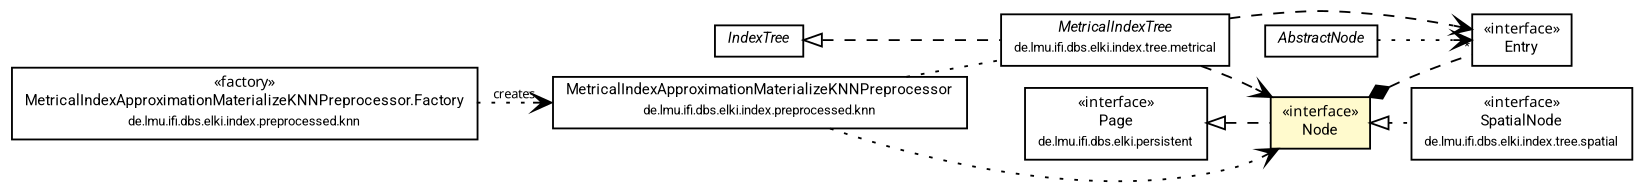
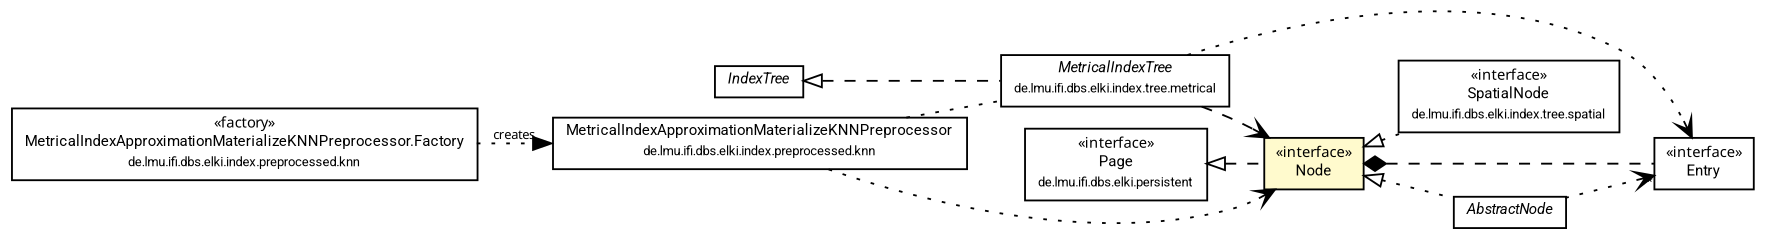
(1342, 12) -> (1452, 12)
(505, 103) -> (505, 143)
none -> (1417, 189)
